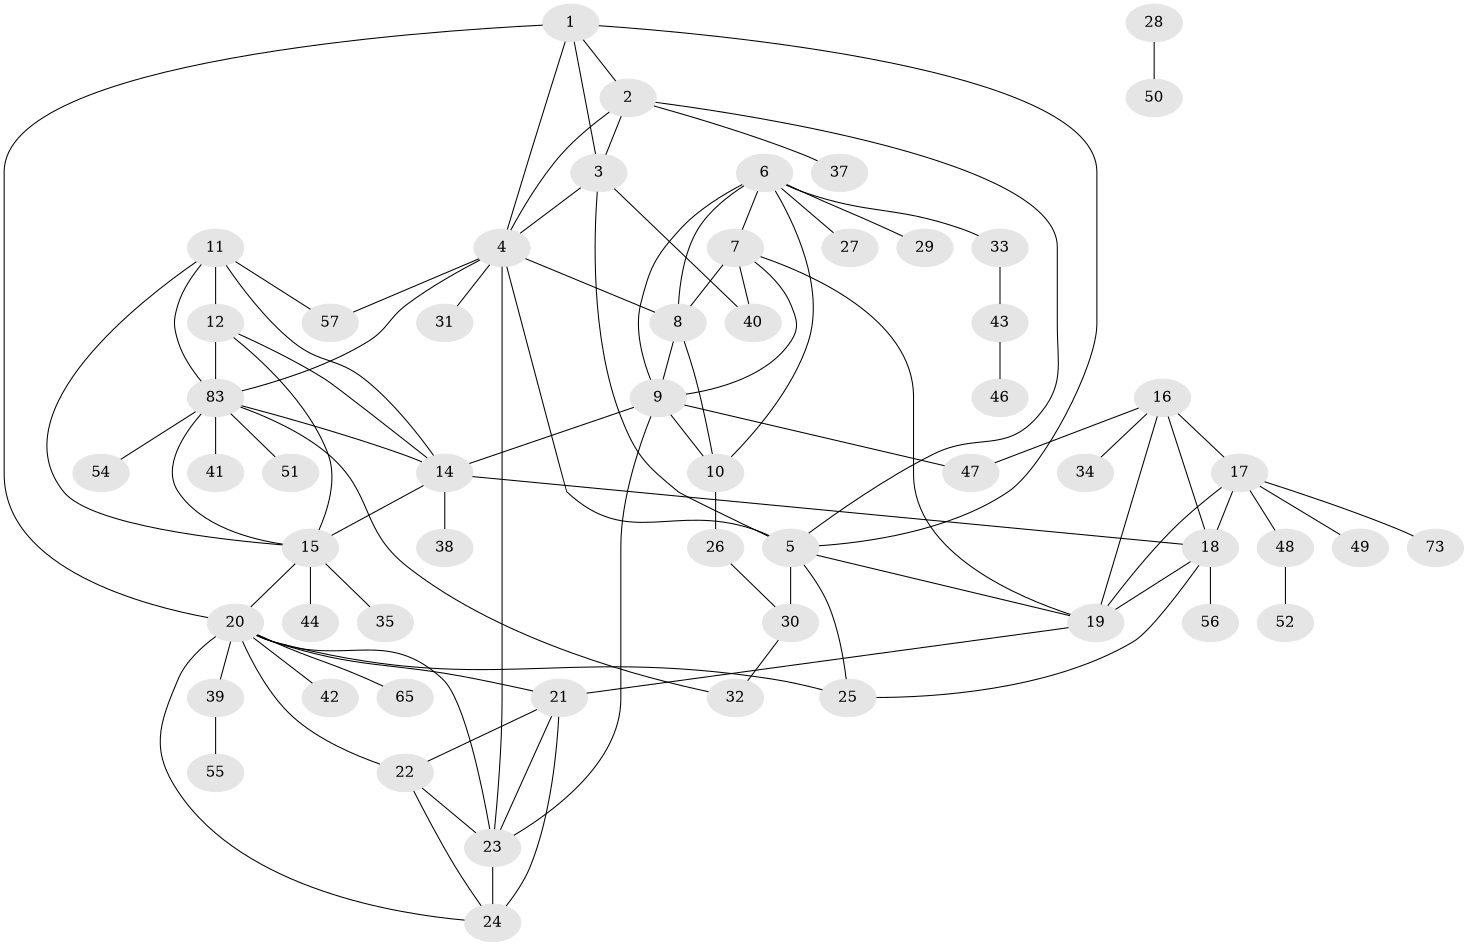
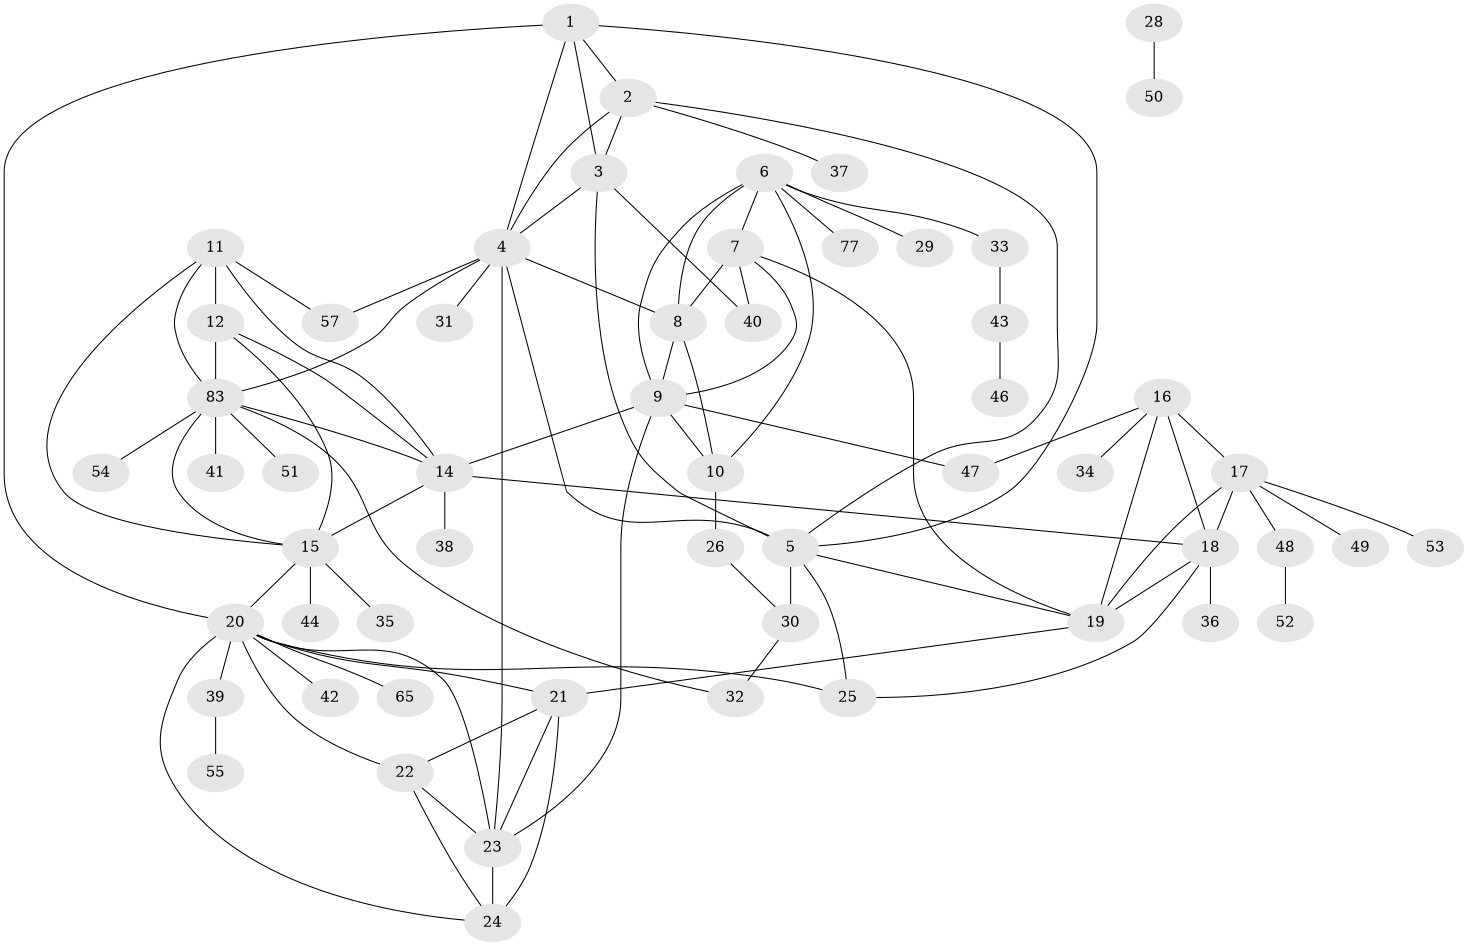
(850, 248) -> (850, 248)
(1435, 548) -> (1435, 548)
(1210, 623) -> (1210, 623)
